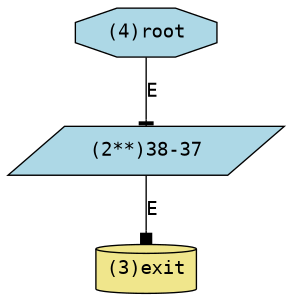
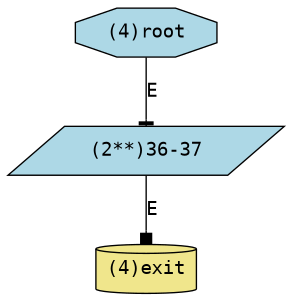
(146, 151) -> (146, 151)
(146, 269) -> (146, 269)
